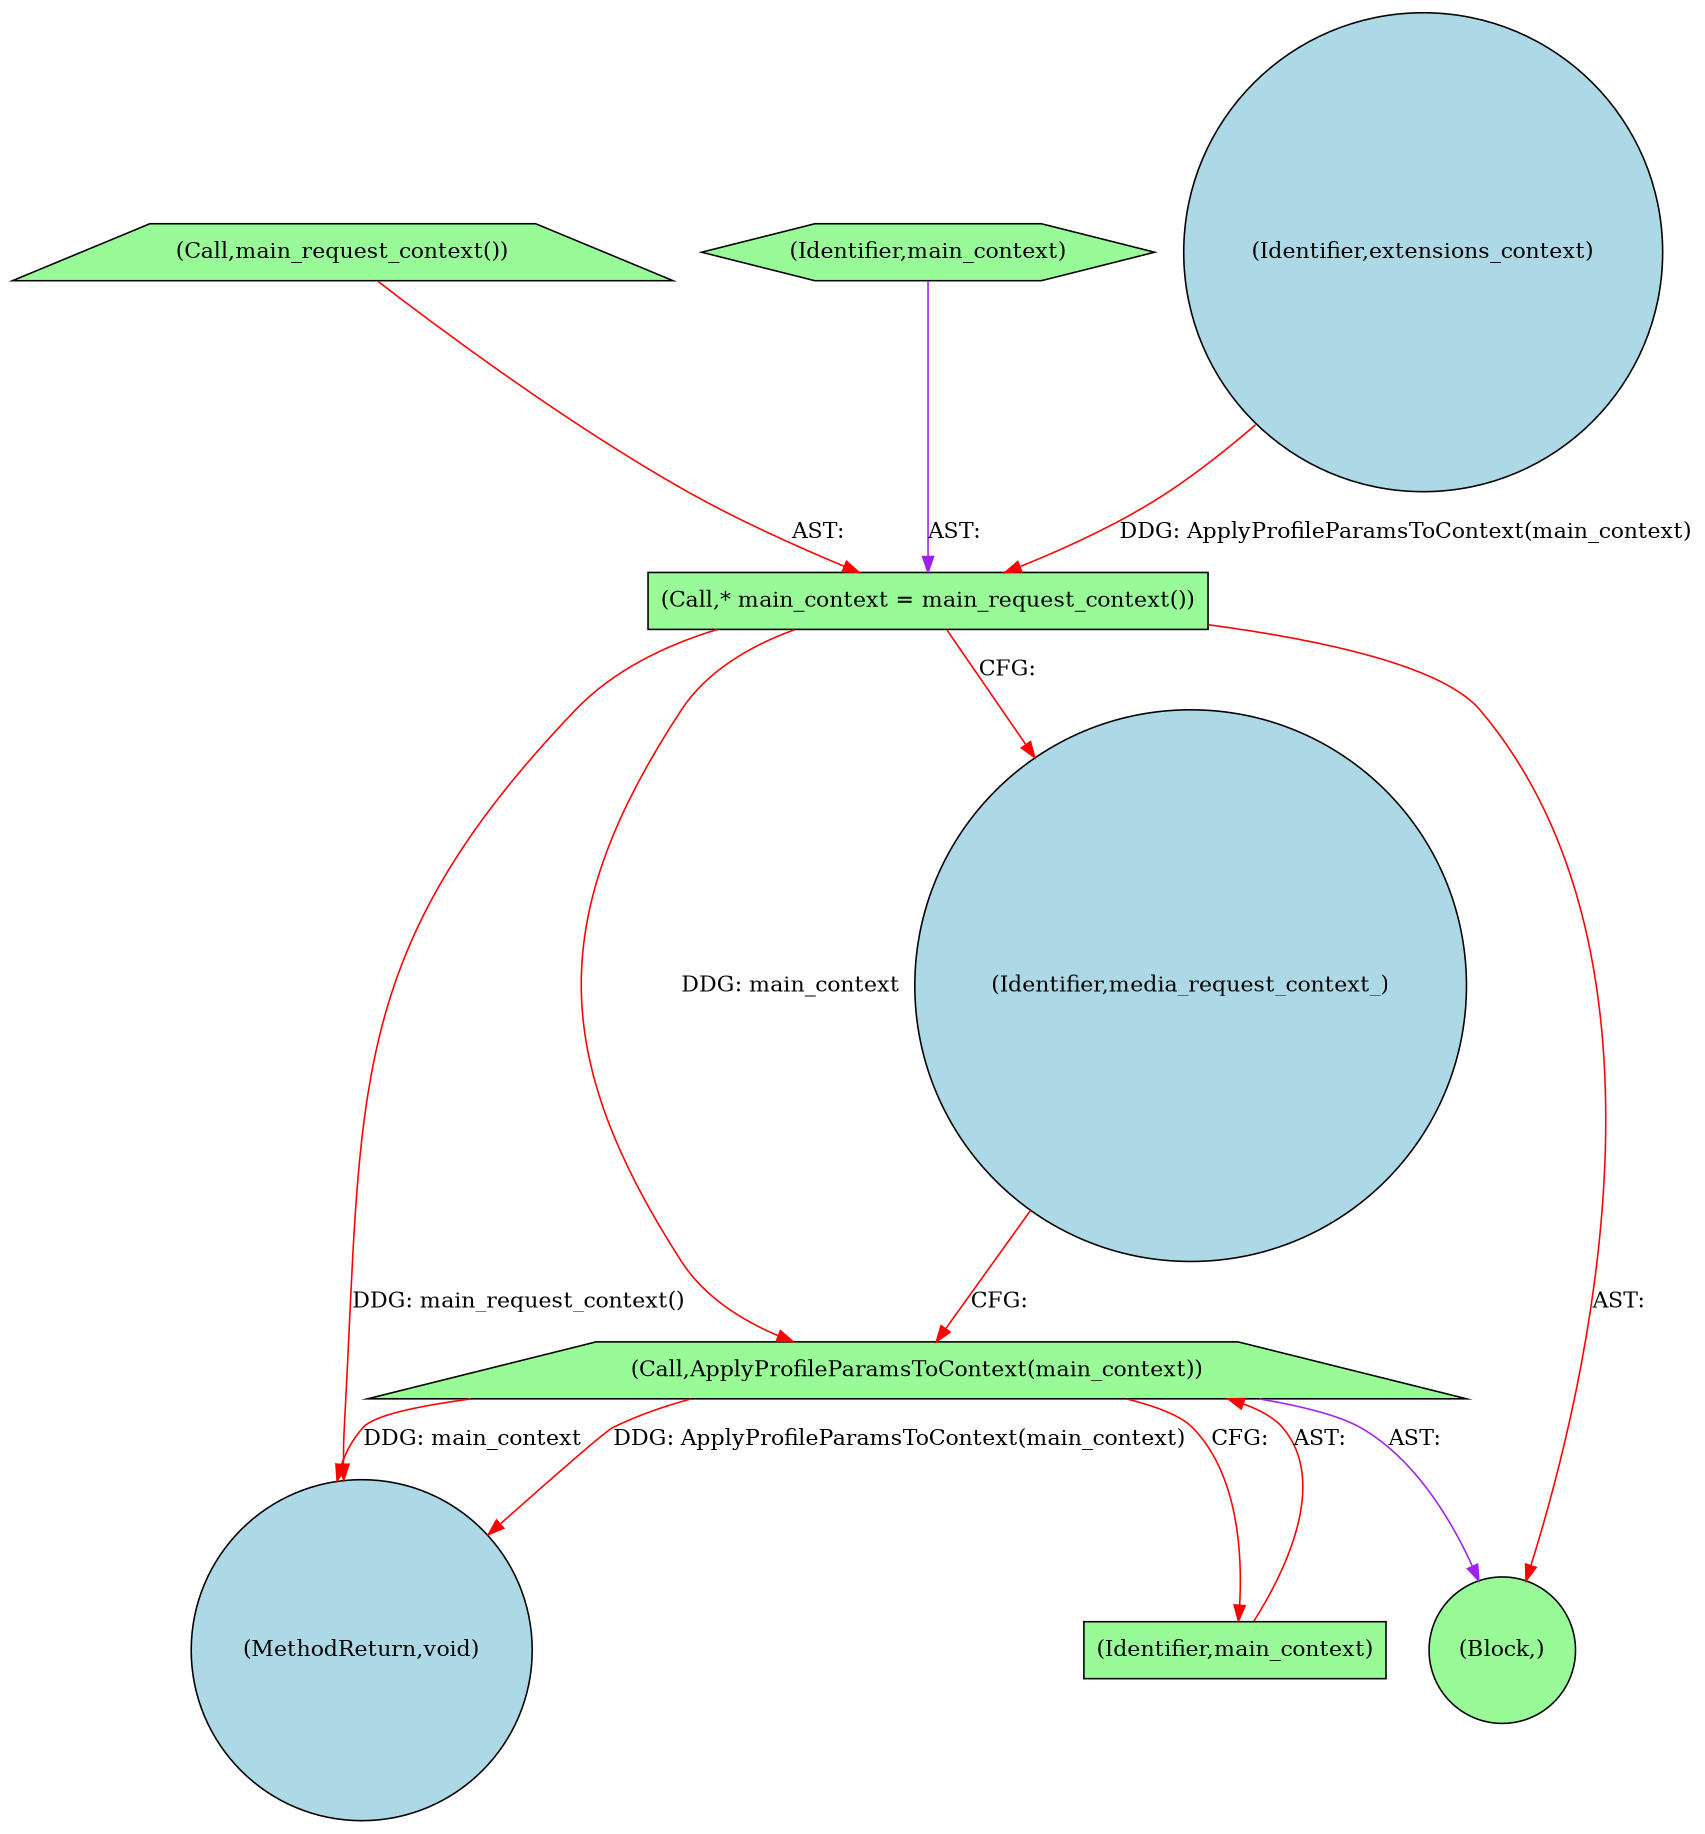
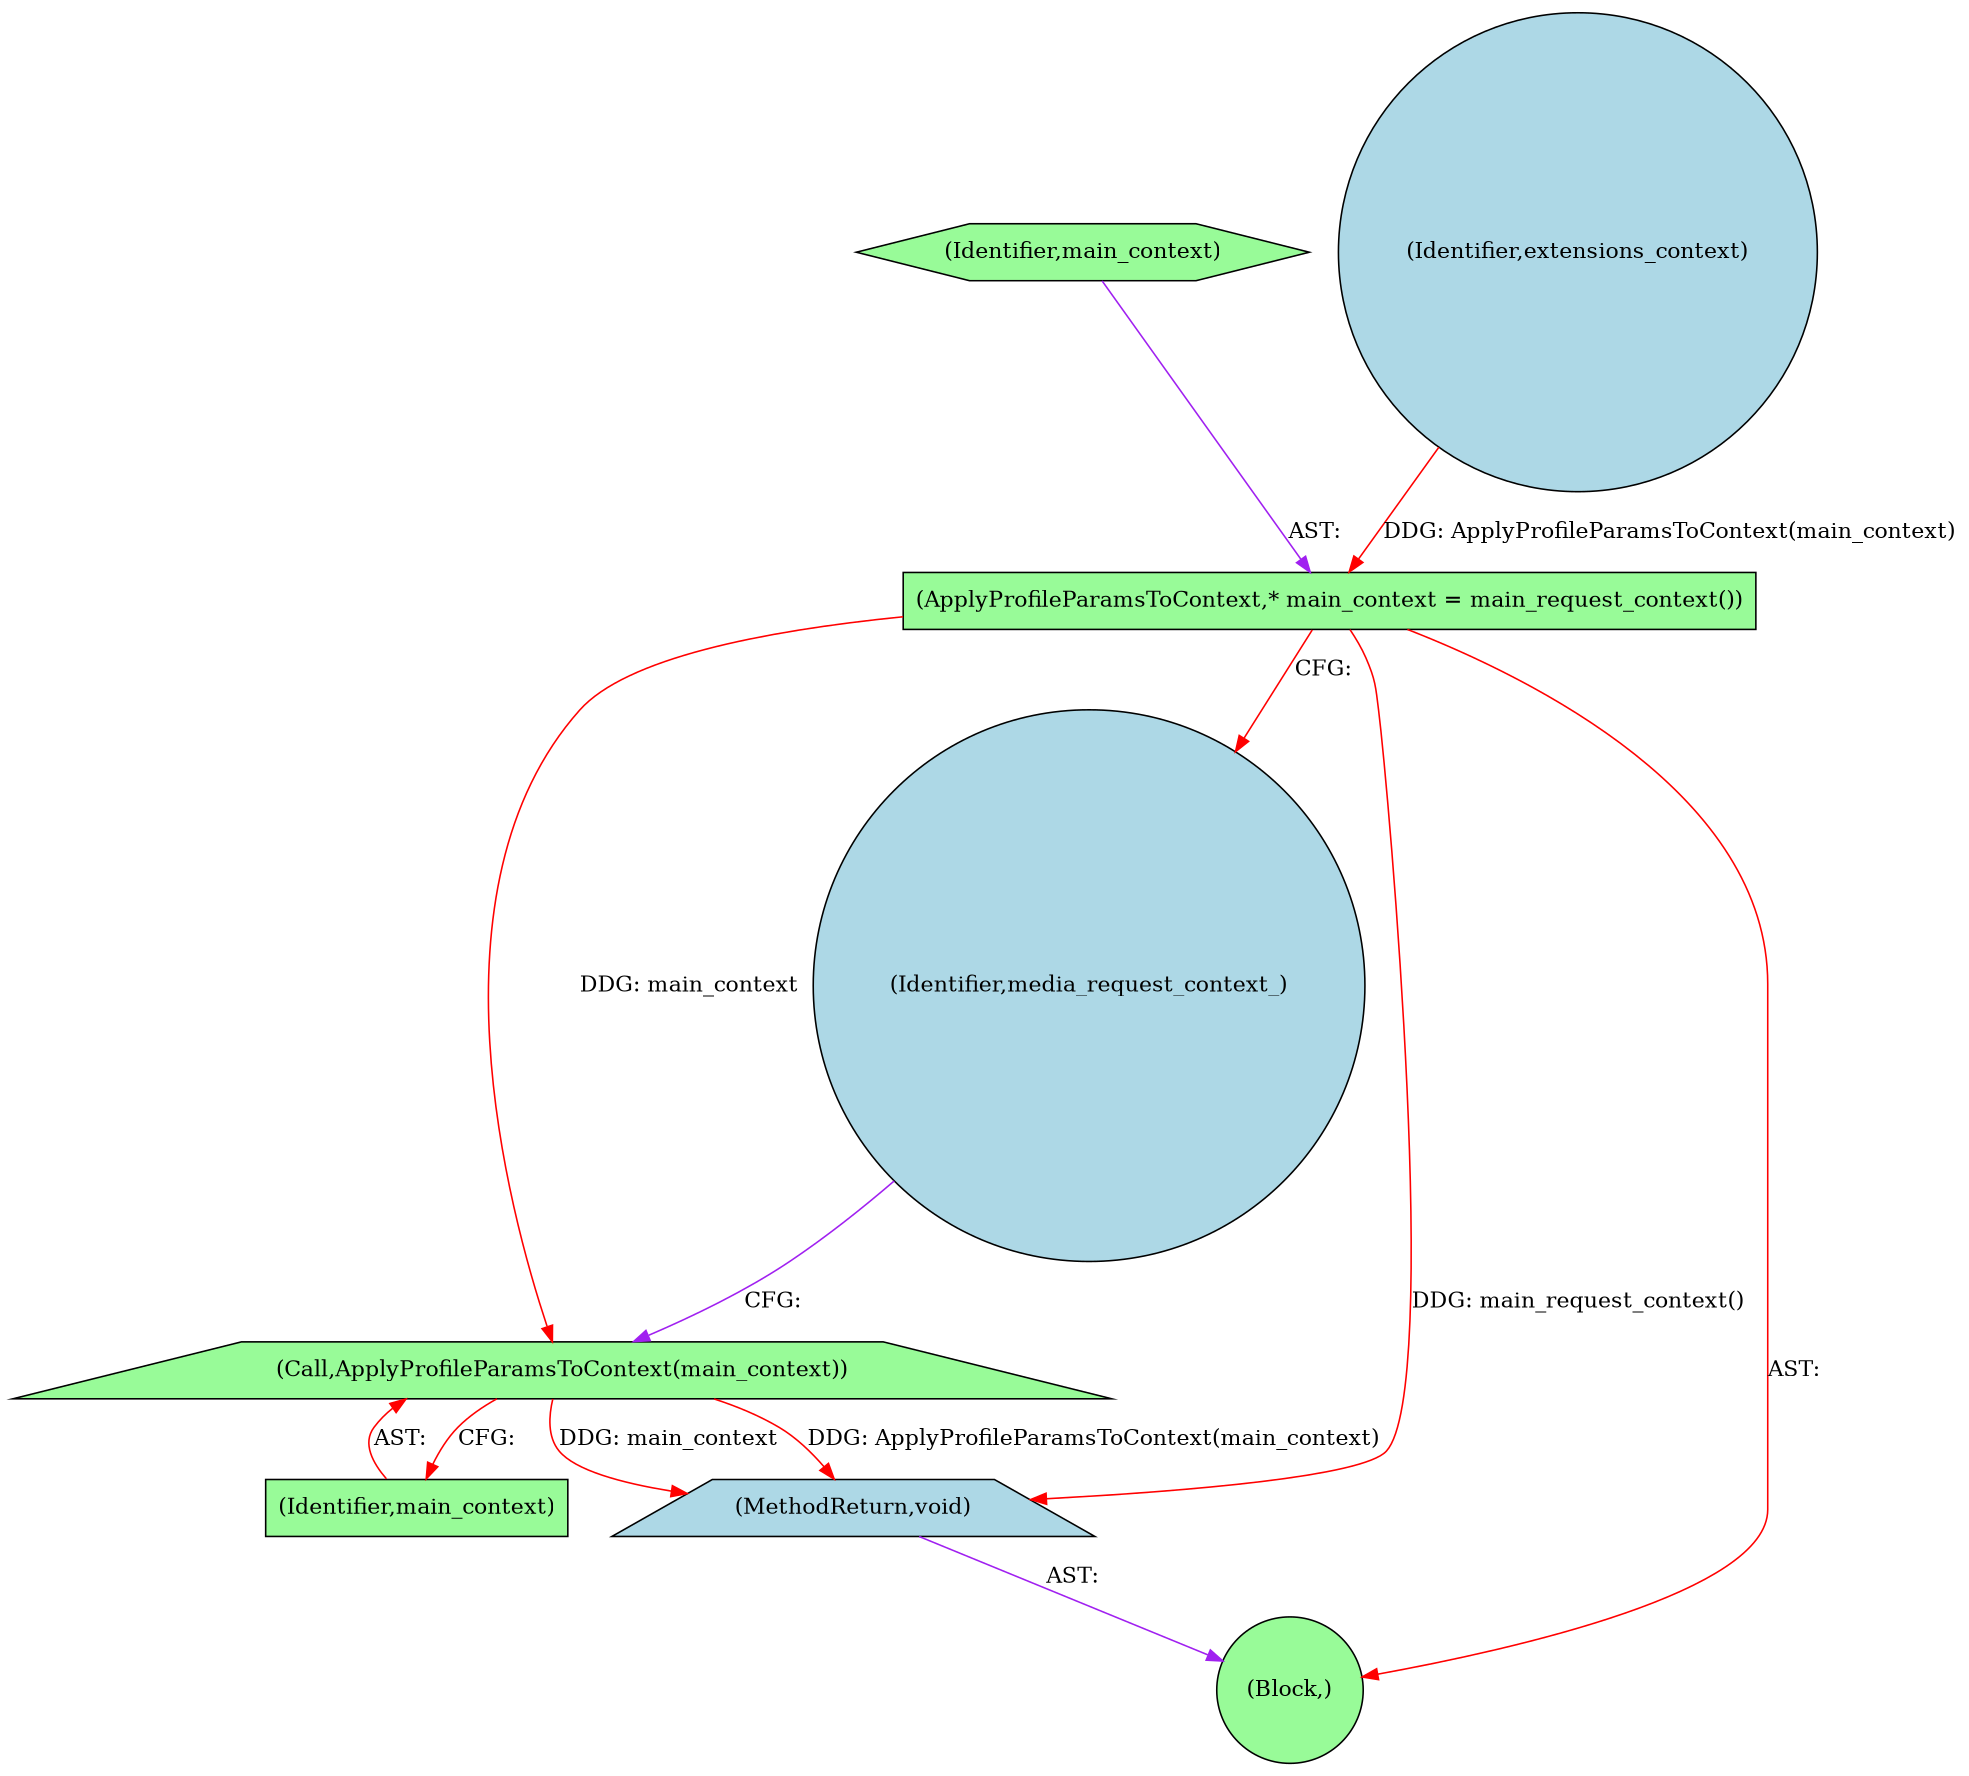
(343, 252) -> none
(928, 601) -> (1330, 601)
(988, 1269) -> (778, 1269)
(1391, 1449) -> (1064, 1596)
(362, 1650) -> (853, 1508)
